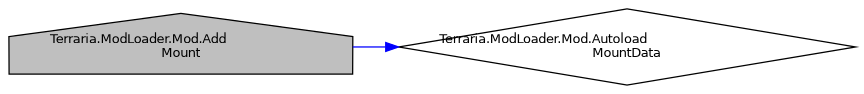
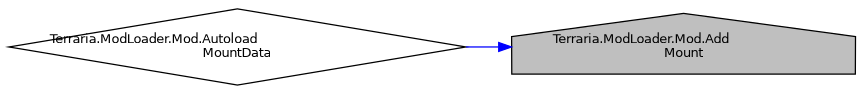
(369, 47) -> (482, 47)
